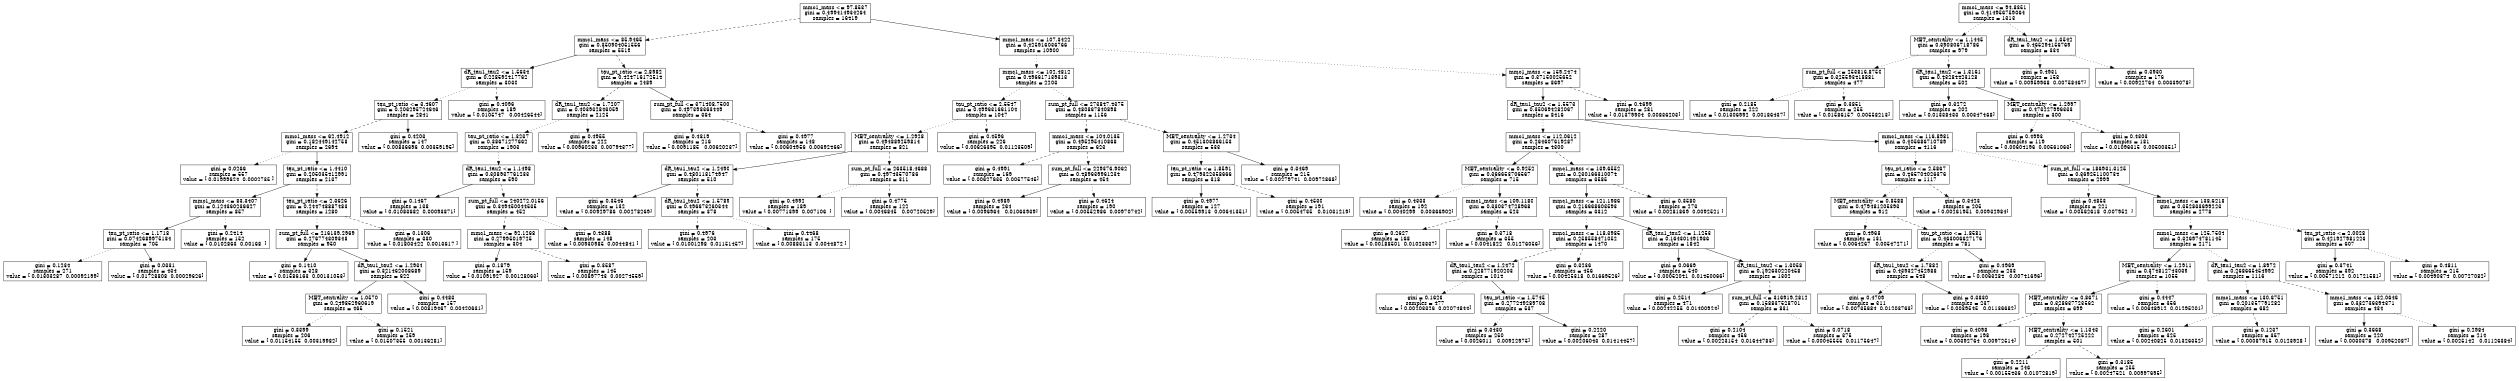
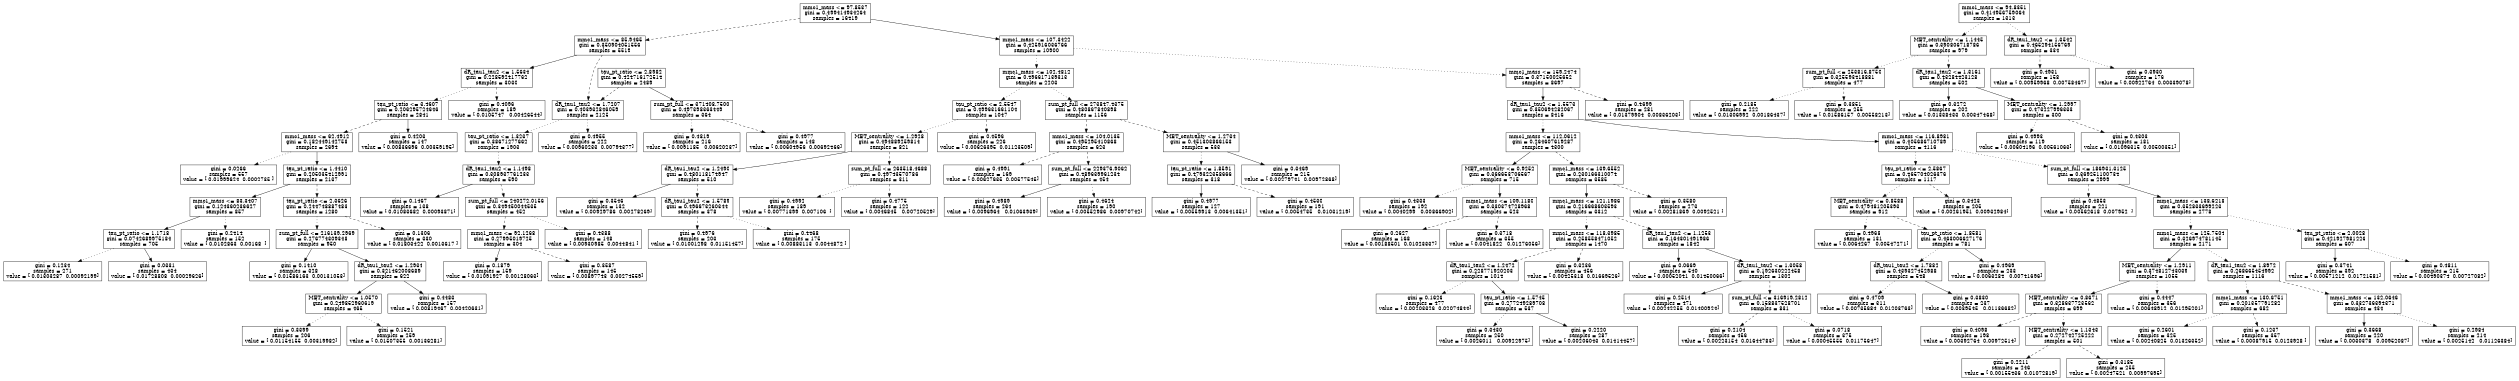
(620, 60) -> (592, 75)
(1631, 222) -> (1631, 222)
(1770, 271) -> (1770, 271)
